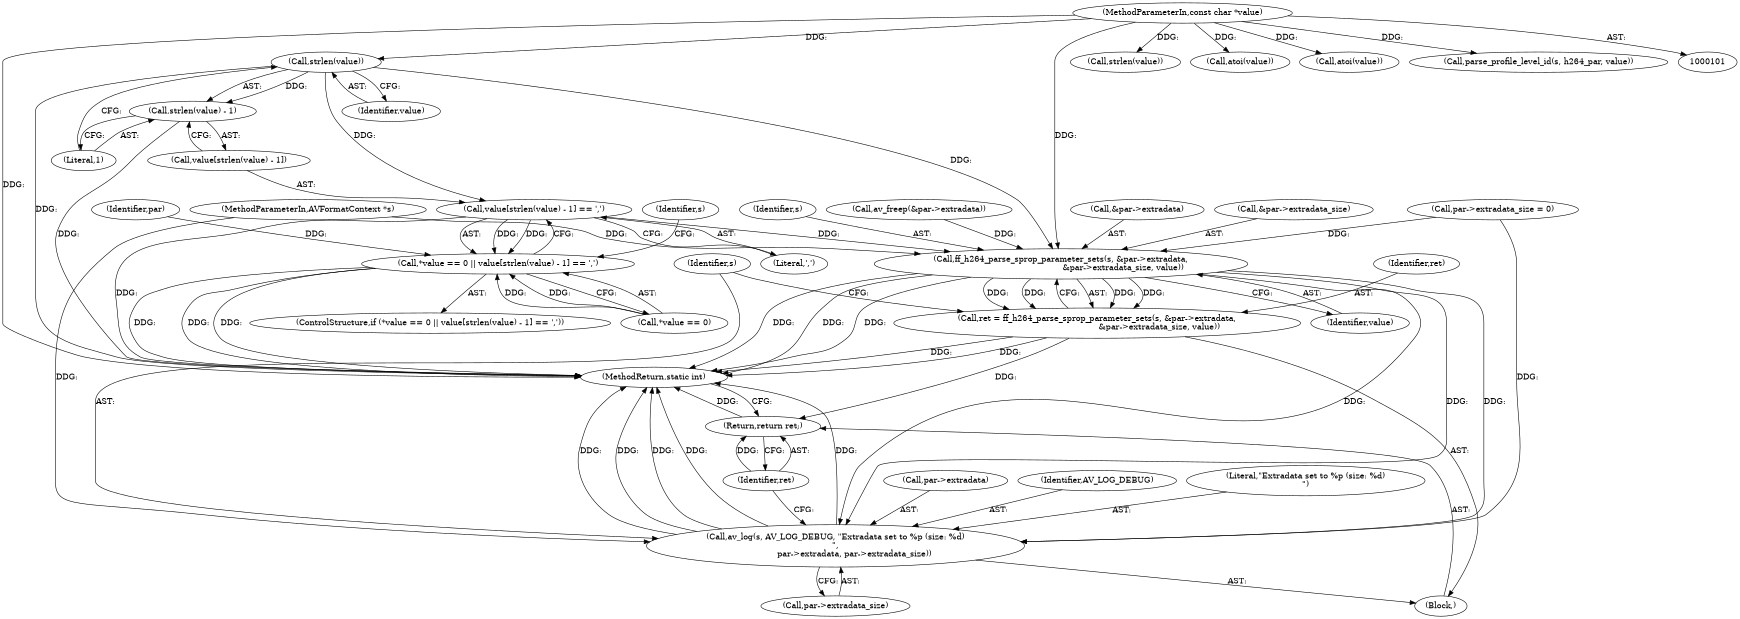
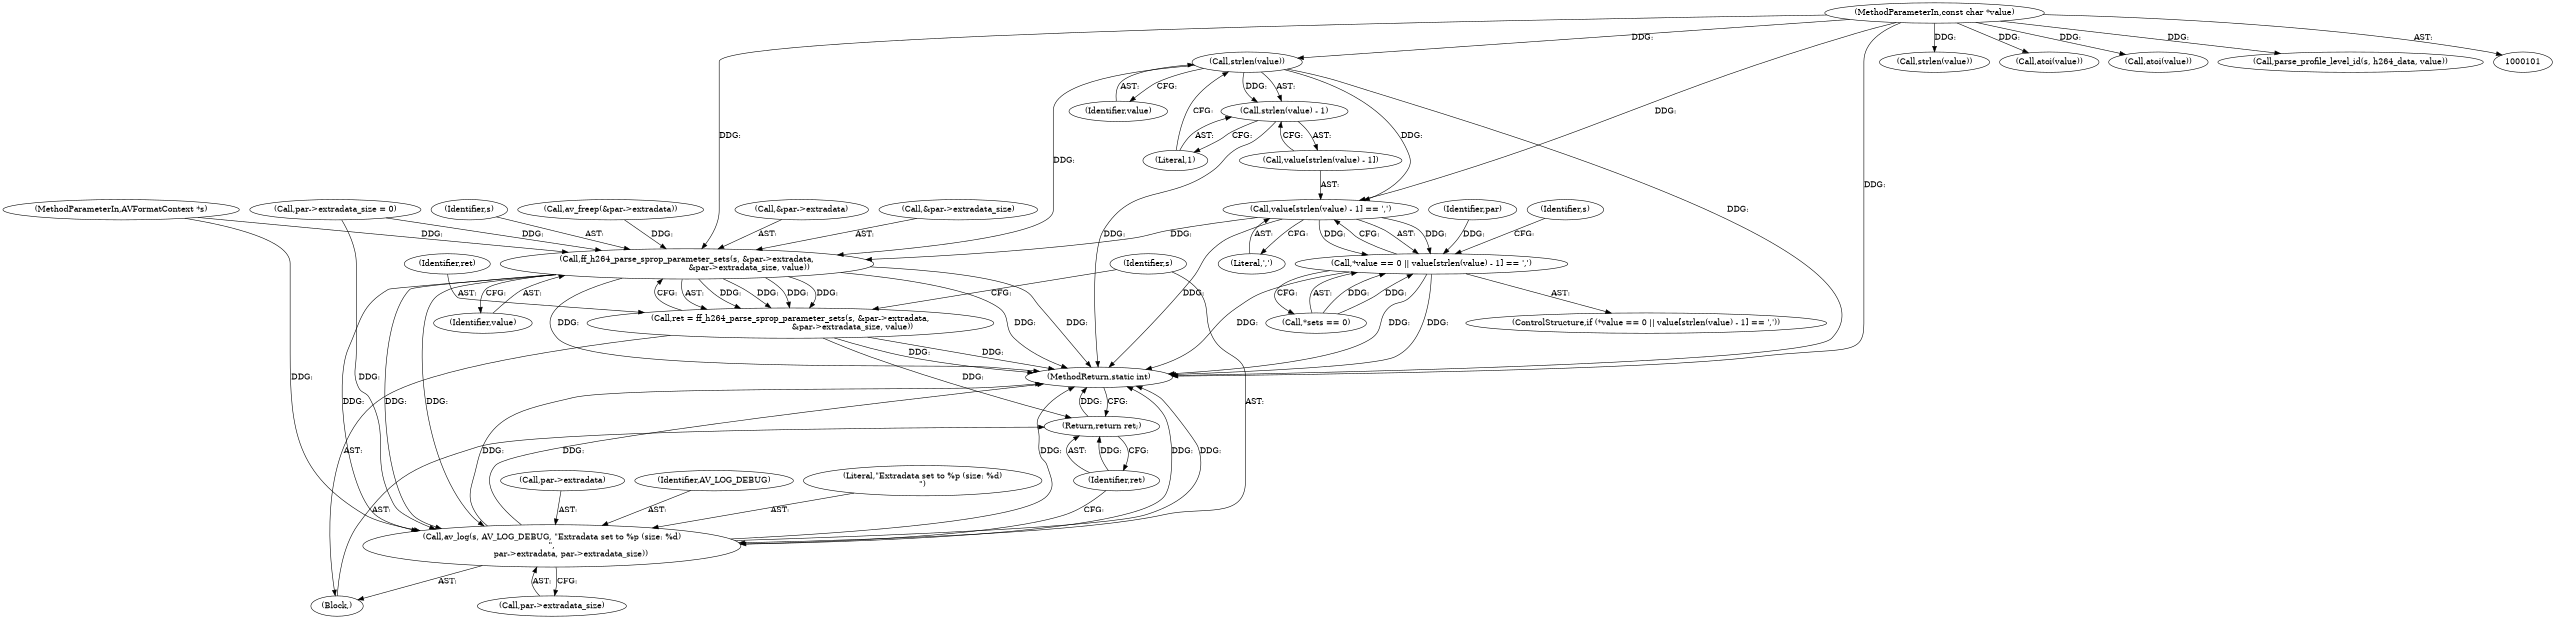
(1539, 62) -> (2351, 62)
none -> (1631, 111)
(674, 323) -> (1316, 323)
